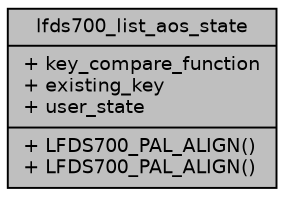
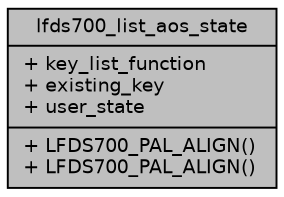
(142, 64) -> (115, 64)
